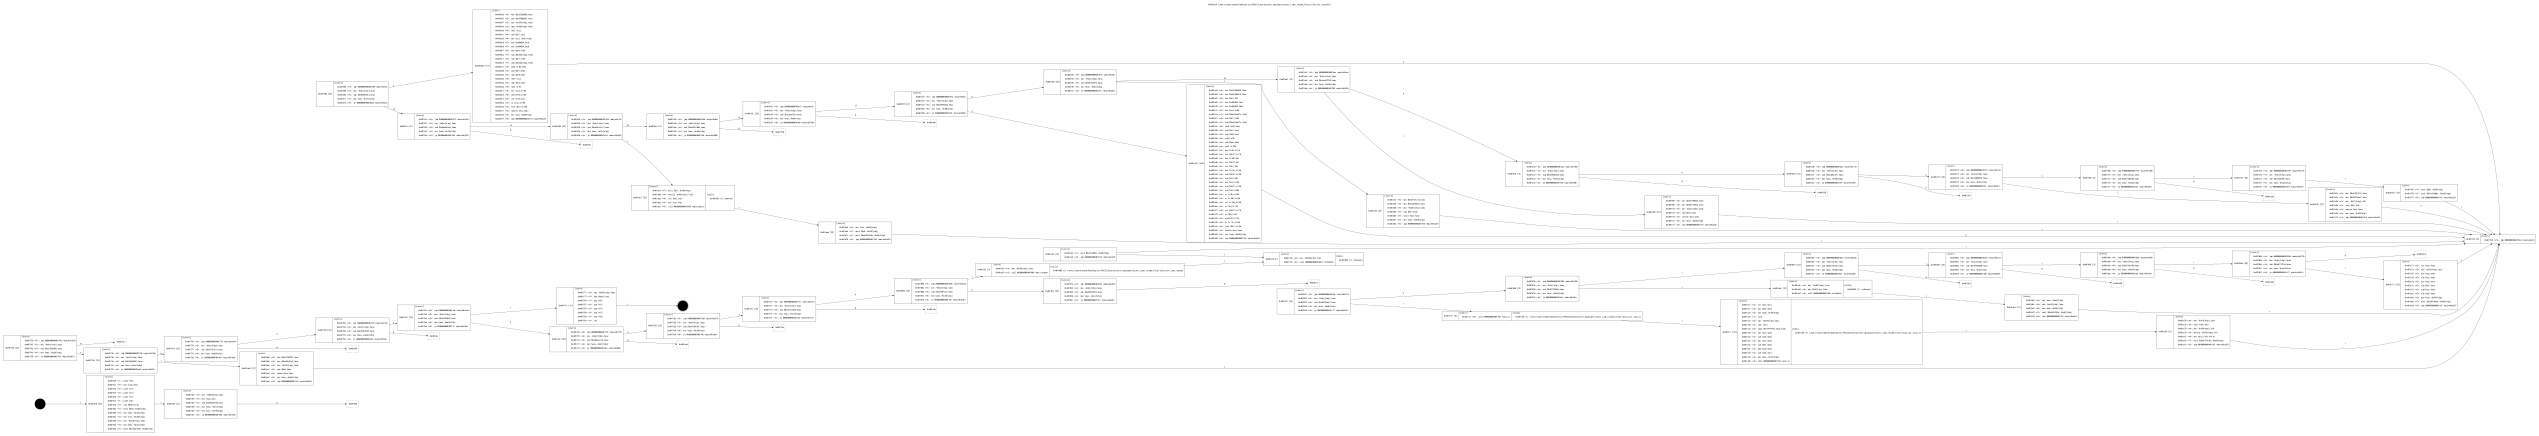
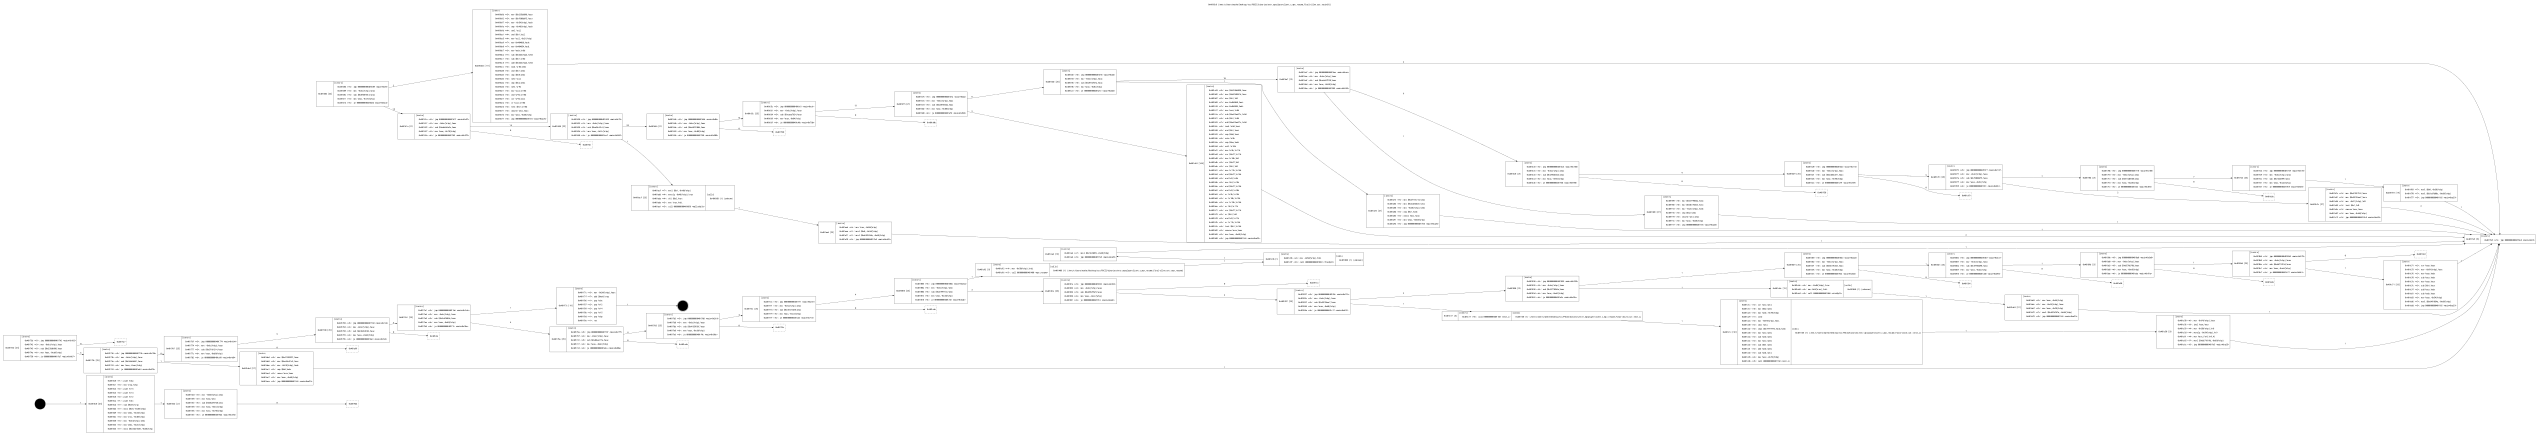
(1190, 256) -> (1191, 259)
none -> (1196, 296)
